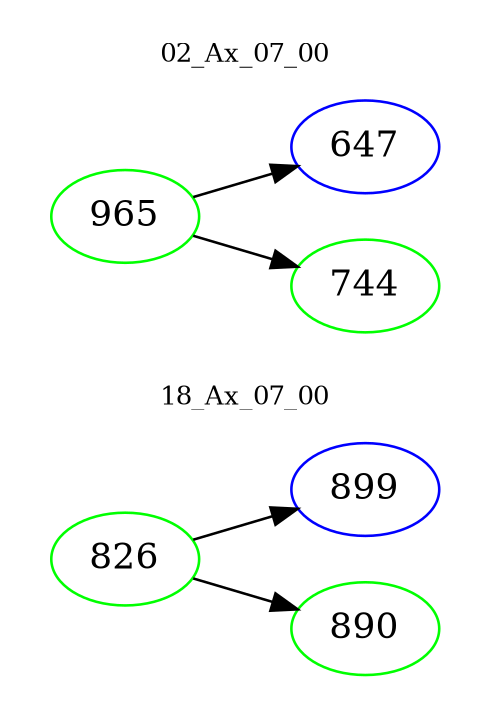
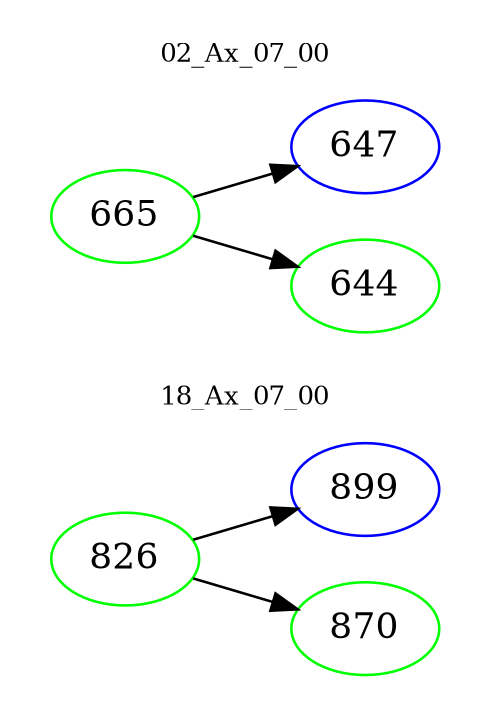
(125, 216) -> (125, 216)
(365, 286) -> (365, 286)
(365, 629) -> (365, 629)
